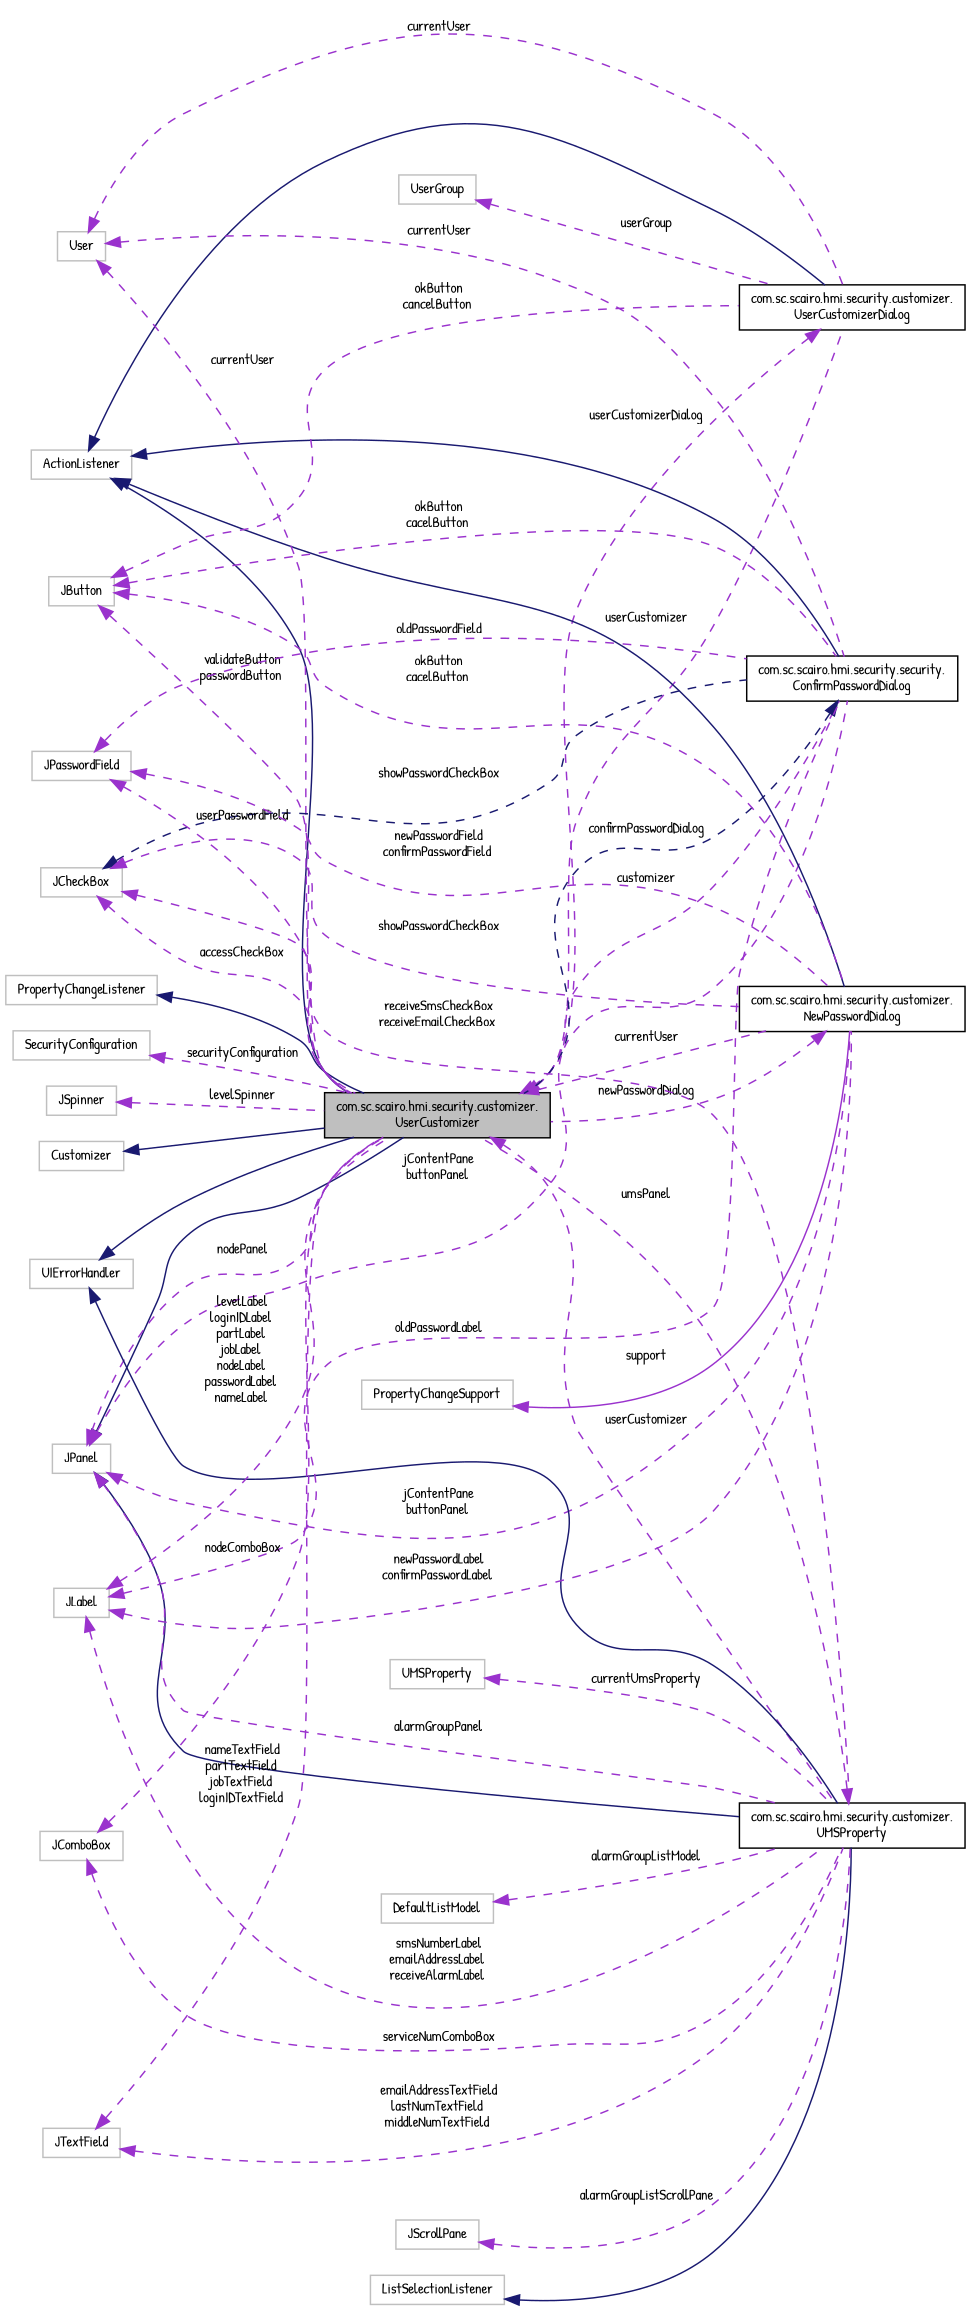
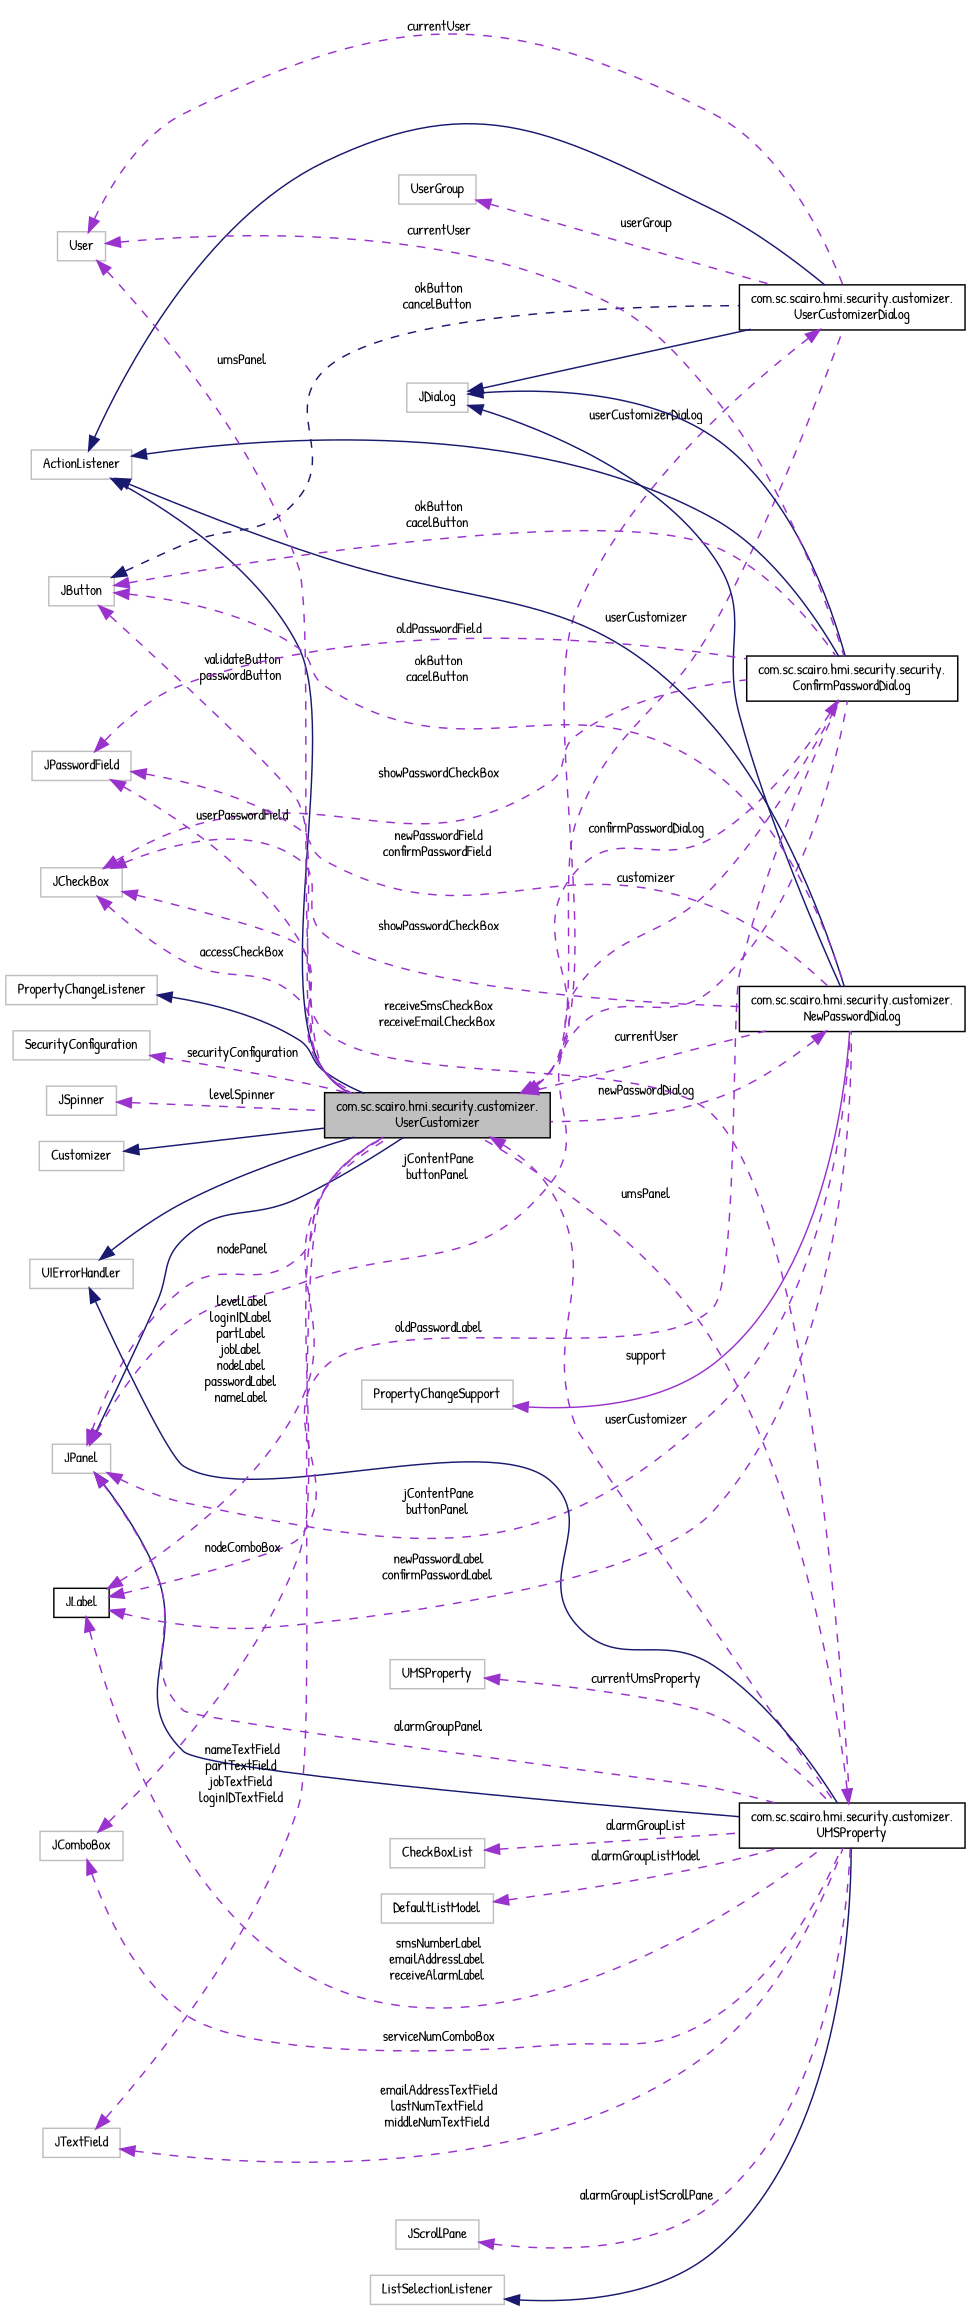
(367, 347) -> (367, 347)
(241, 361) -> (241, 361)
none -> (437, 398)
(451, 821) -> (451, 821)
(606, 851) -> (606, 851)
(82, 1603) -> (82, 1603)
none -> (437, 1853)
